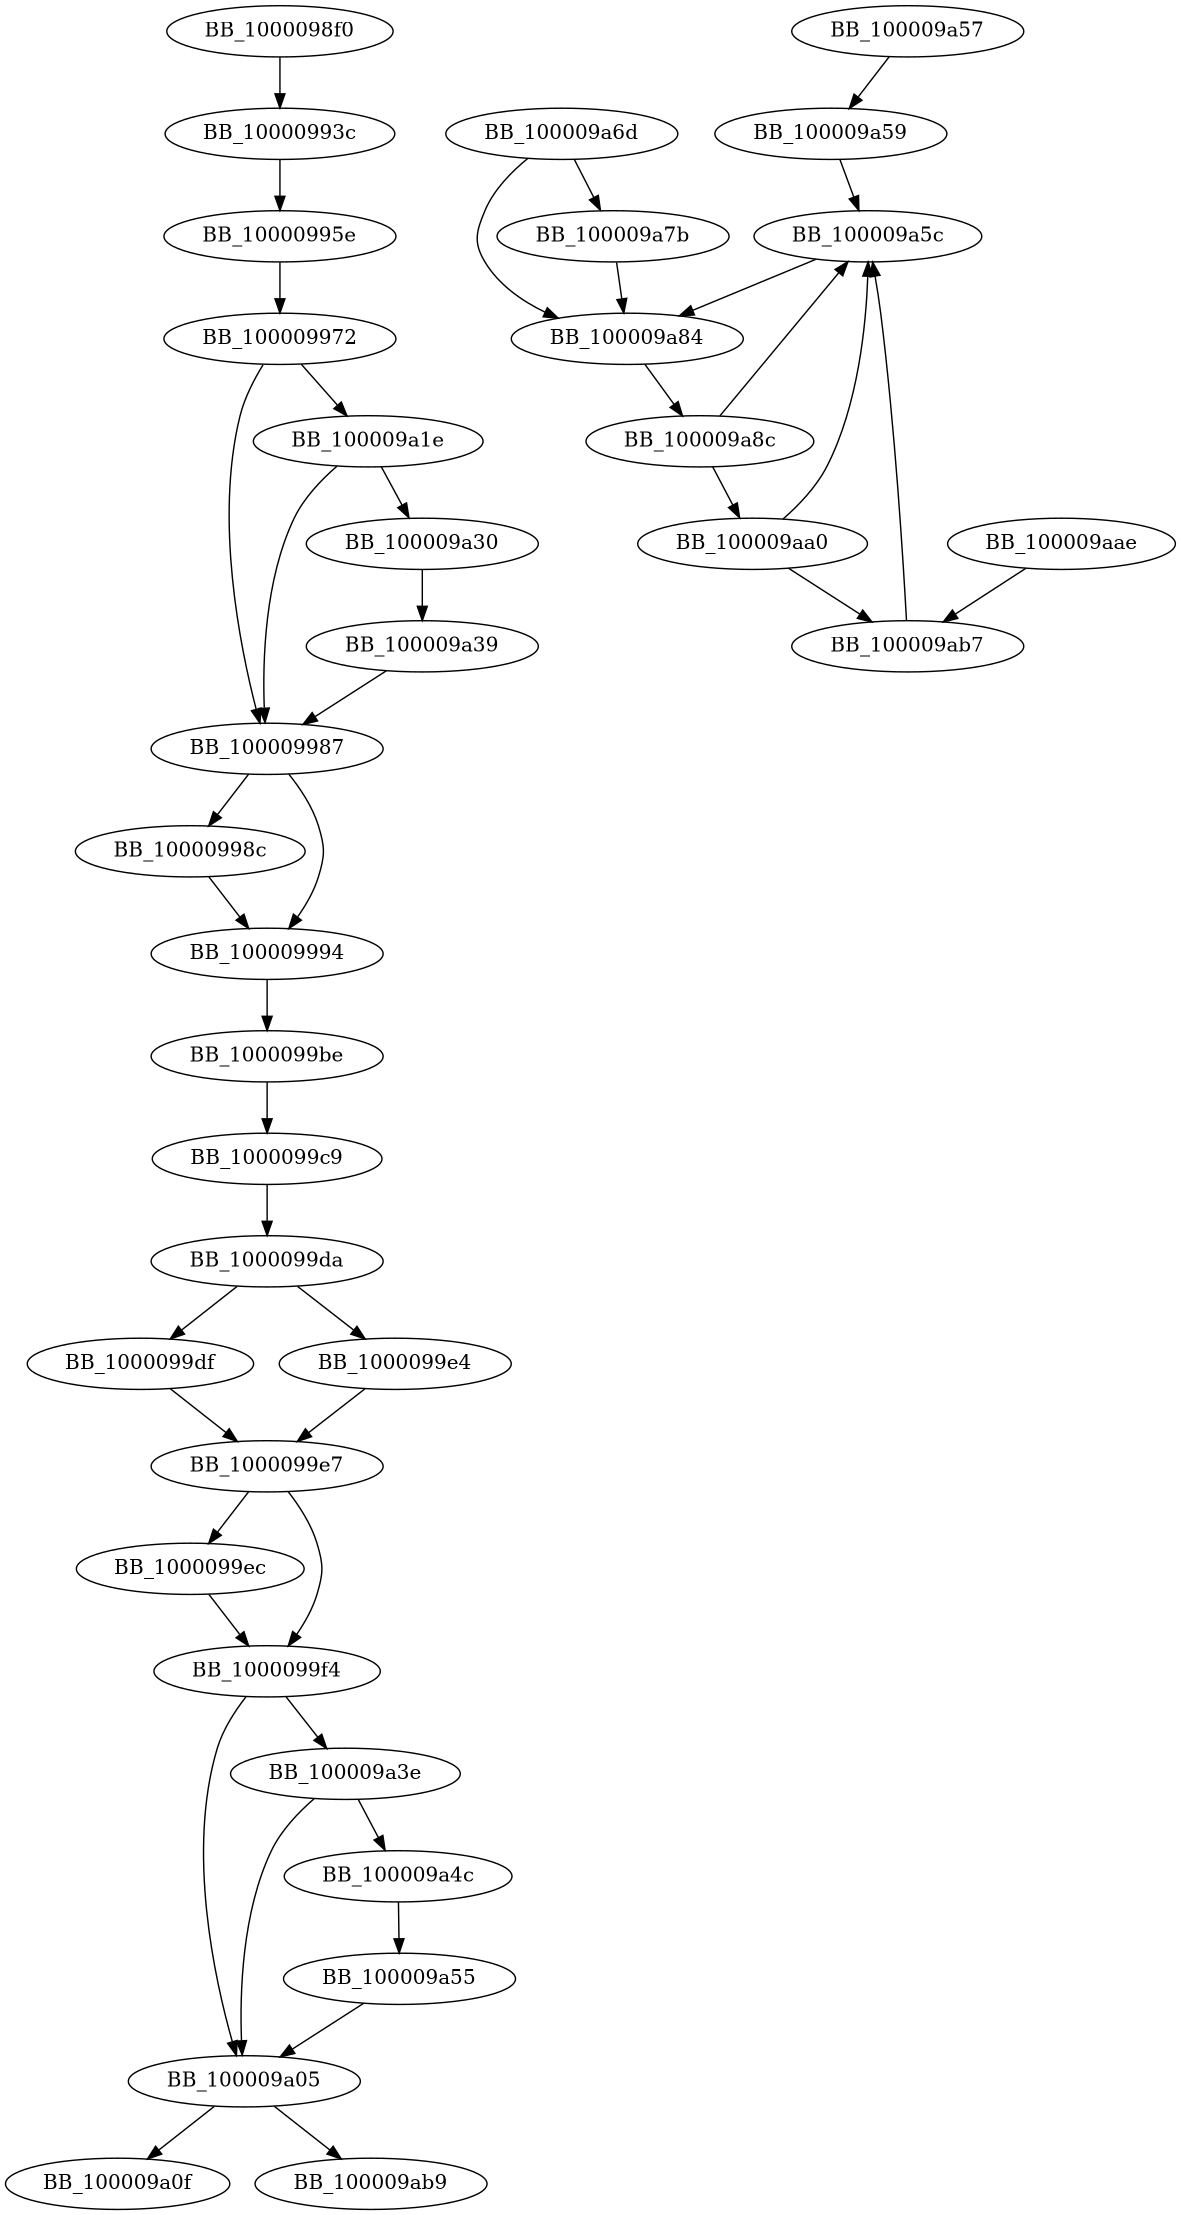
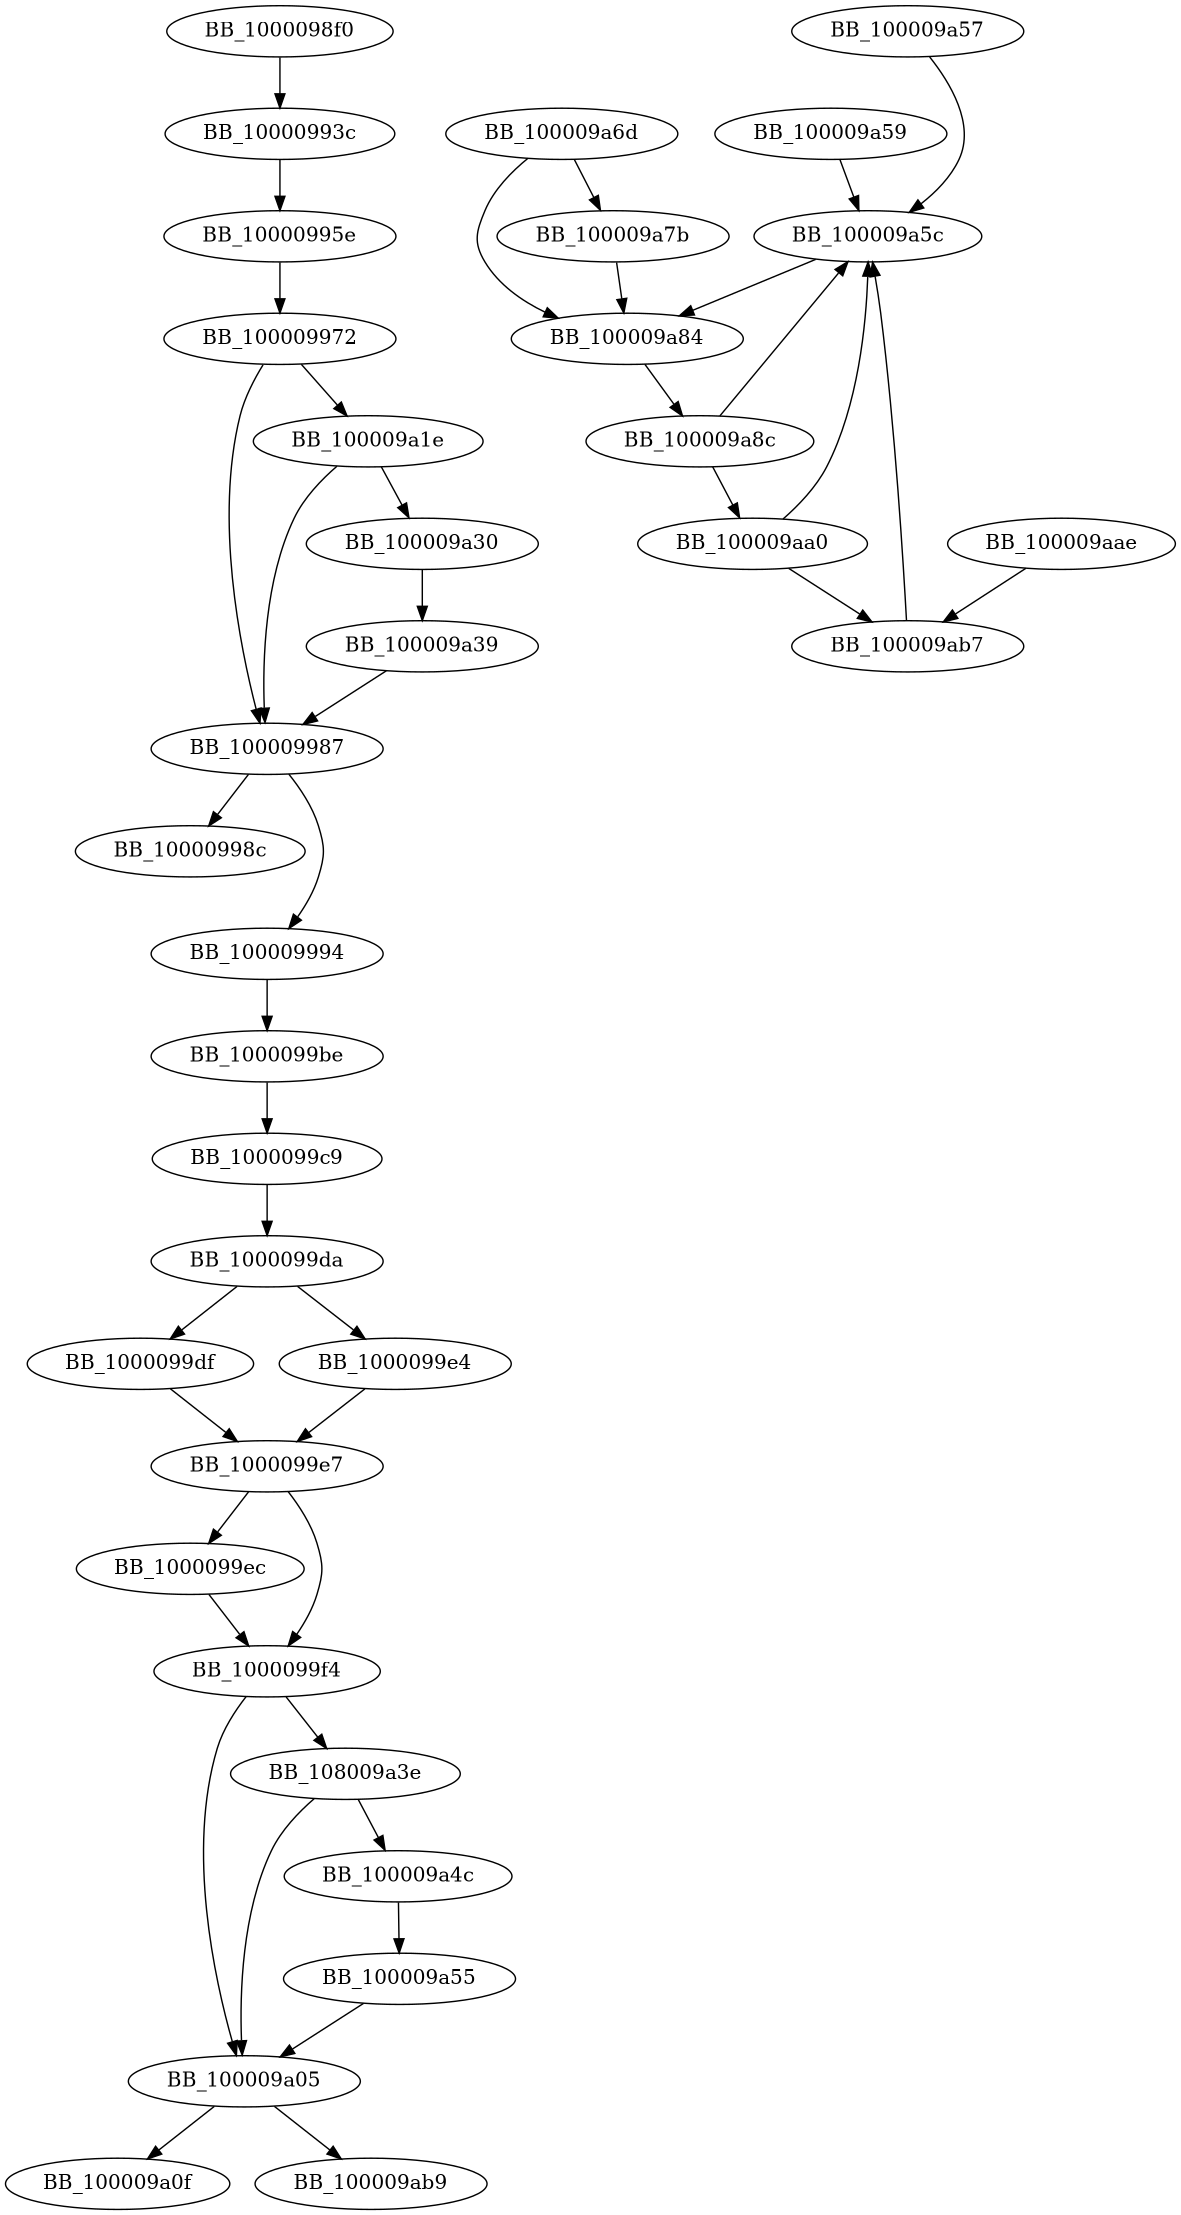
(874, 77) -> (964, 134)
(224, 897) -> none
(345, 1774) -> (345, 1774)
